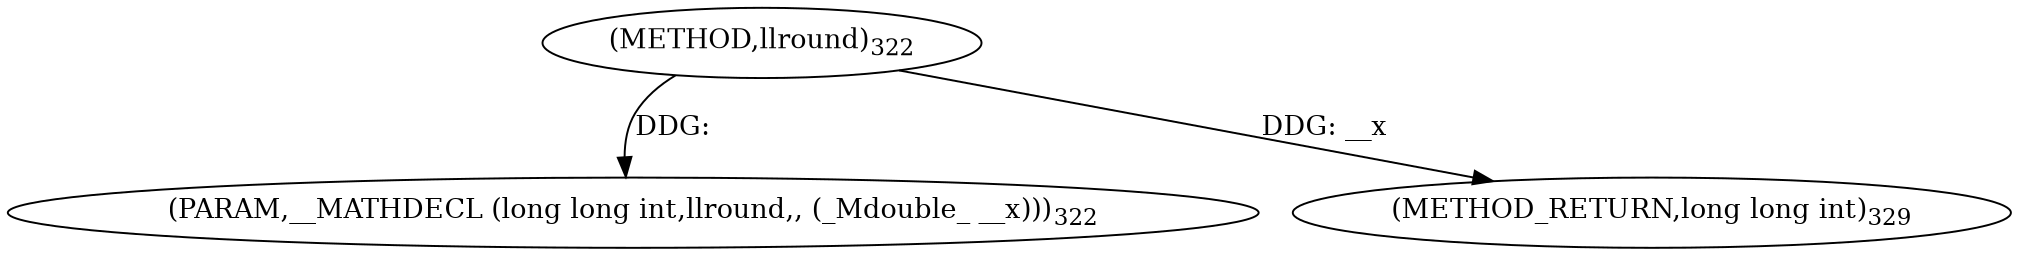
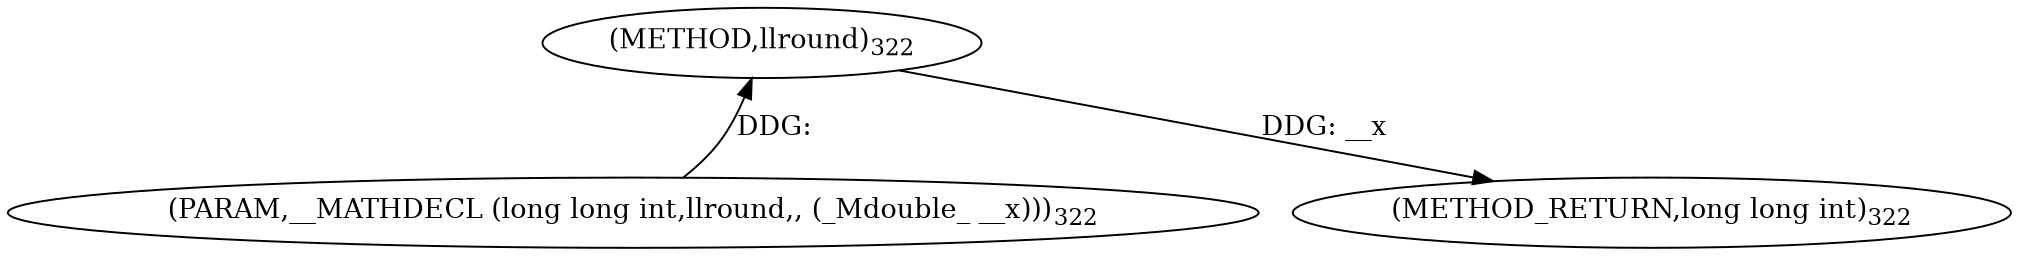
(638, 109) -> (720, 142)
(1890, 210) -> (1890, 210)
